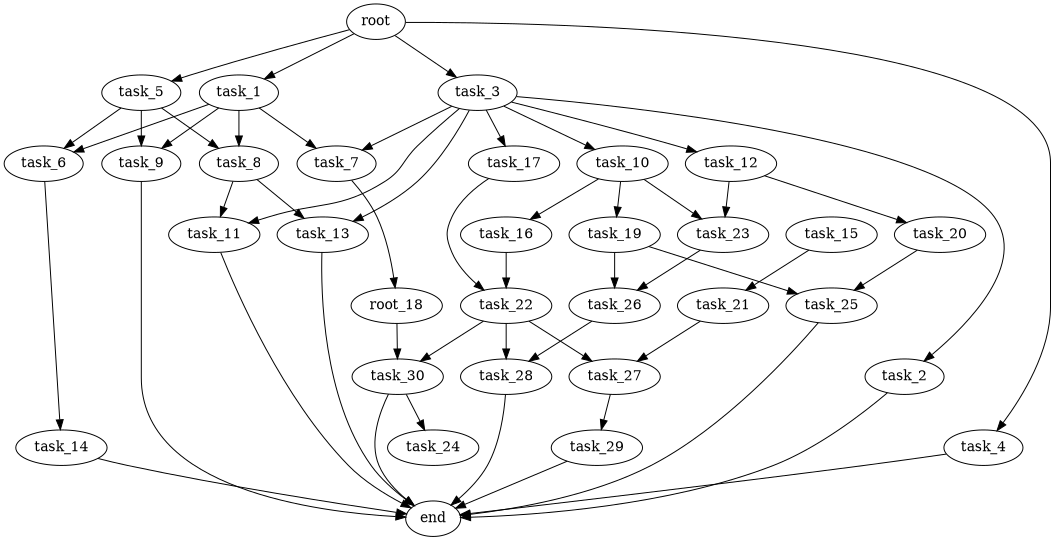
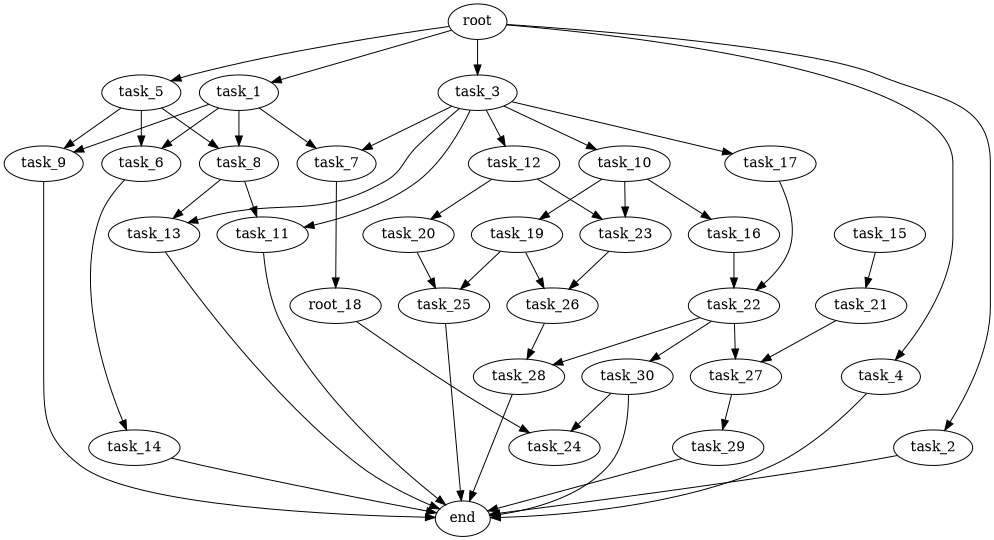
(845, 146) -> (900, 83)
(397, 336) -> (437, 377)
